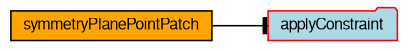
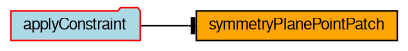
(236, 26) -> (165, 26)
